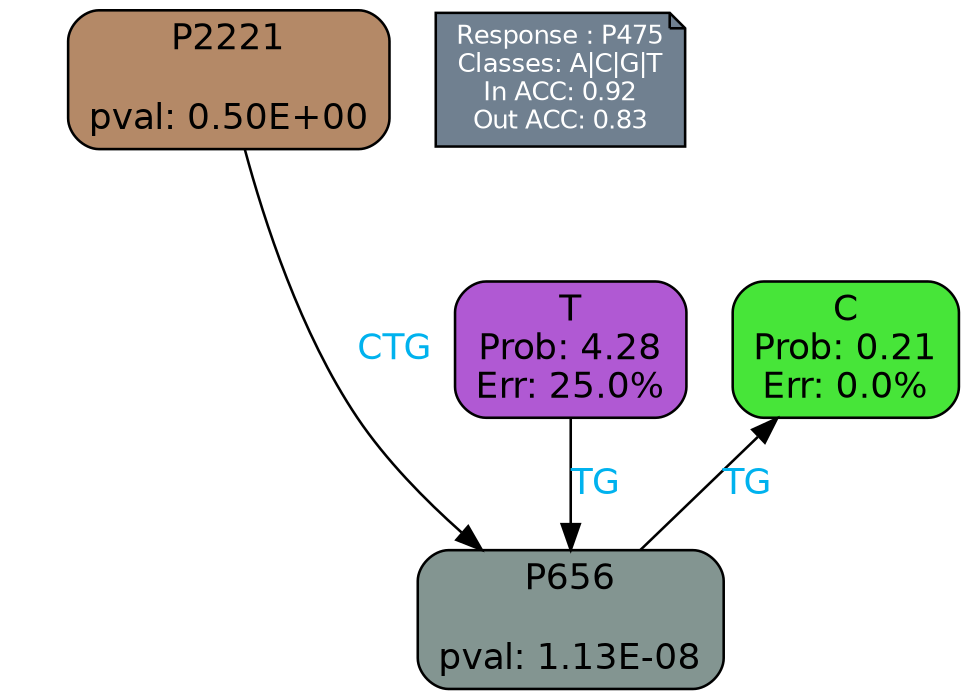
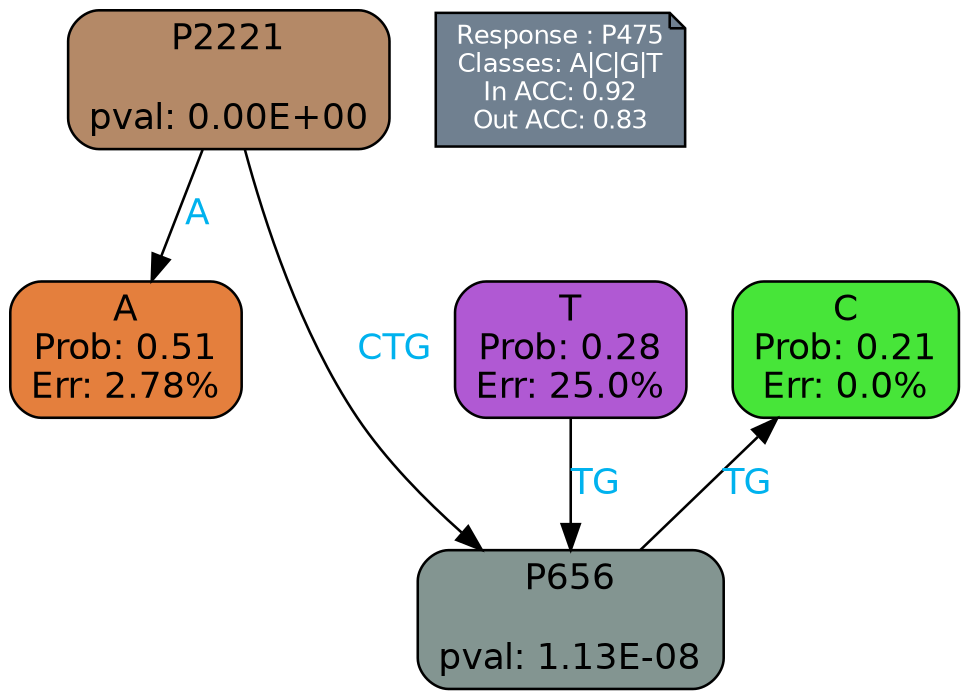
(229, 80) -> (229, 80)
none -> (126, 350)
(571, 350) -> (571, 350)
